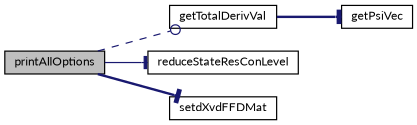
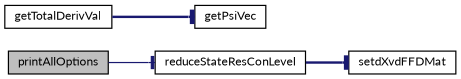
(134, 41) -> none
(136, 85) -> (324, 63)
